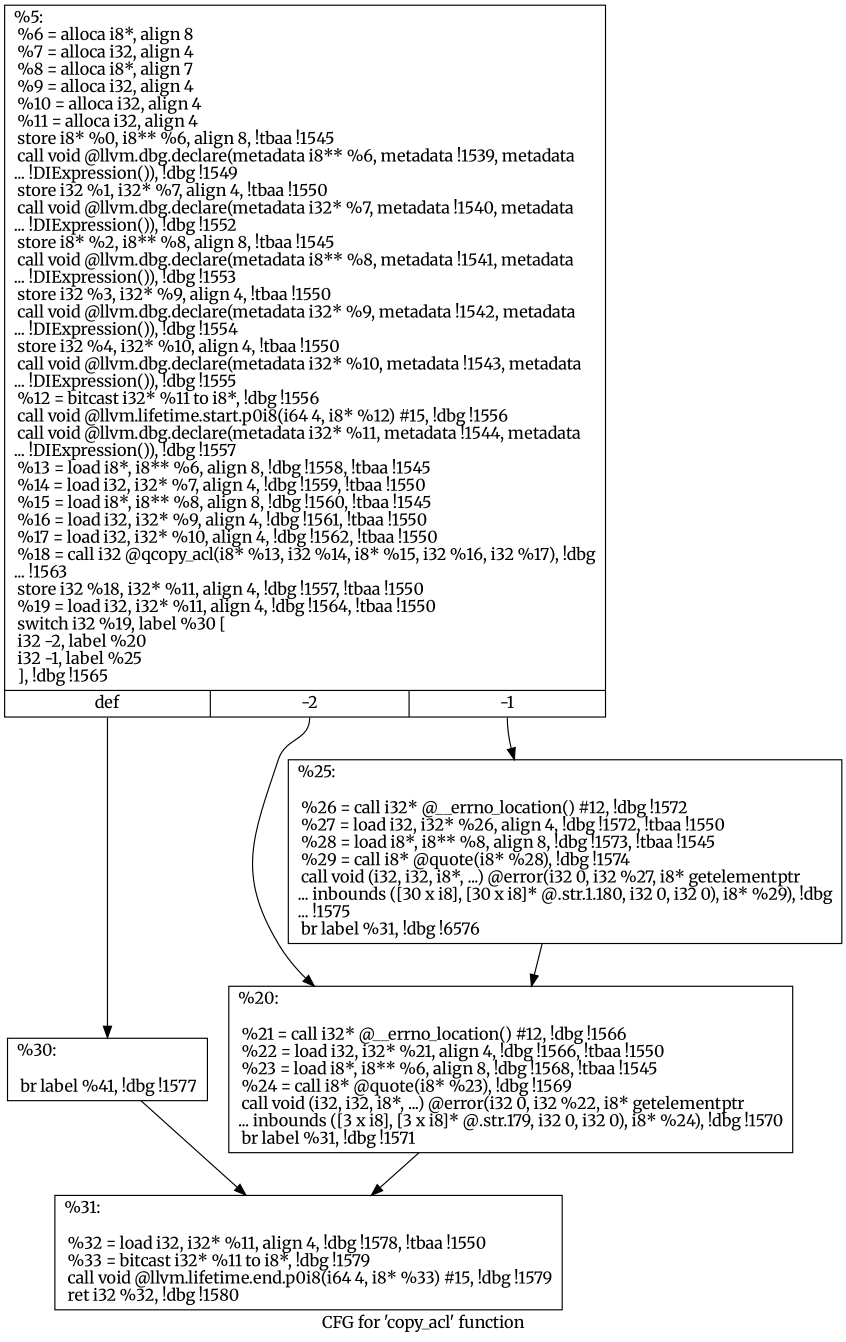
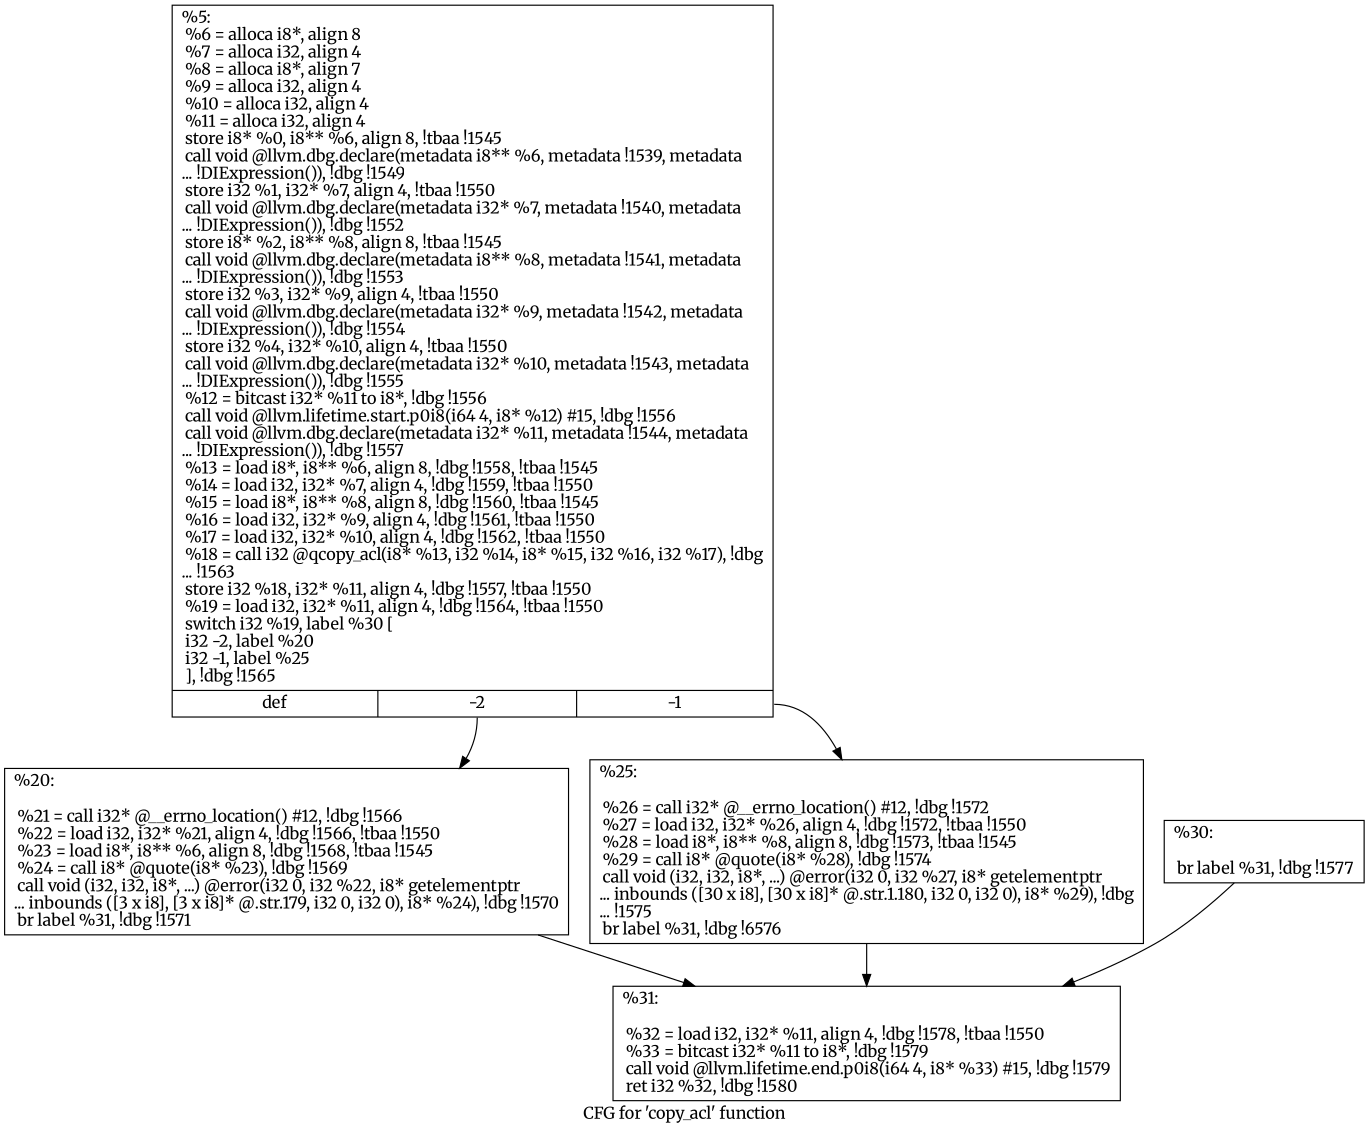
(107, 872) -> none
(538, 959) -> (867, 959)
(107, 1087) -> (1264, 869)
